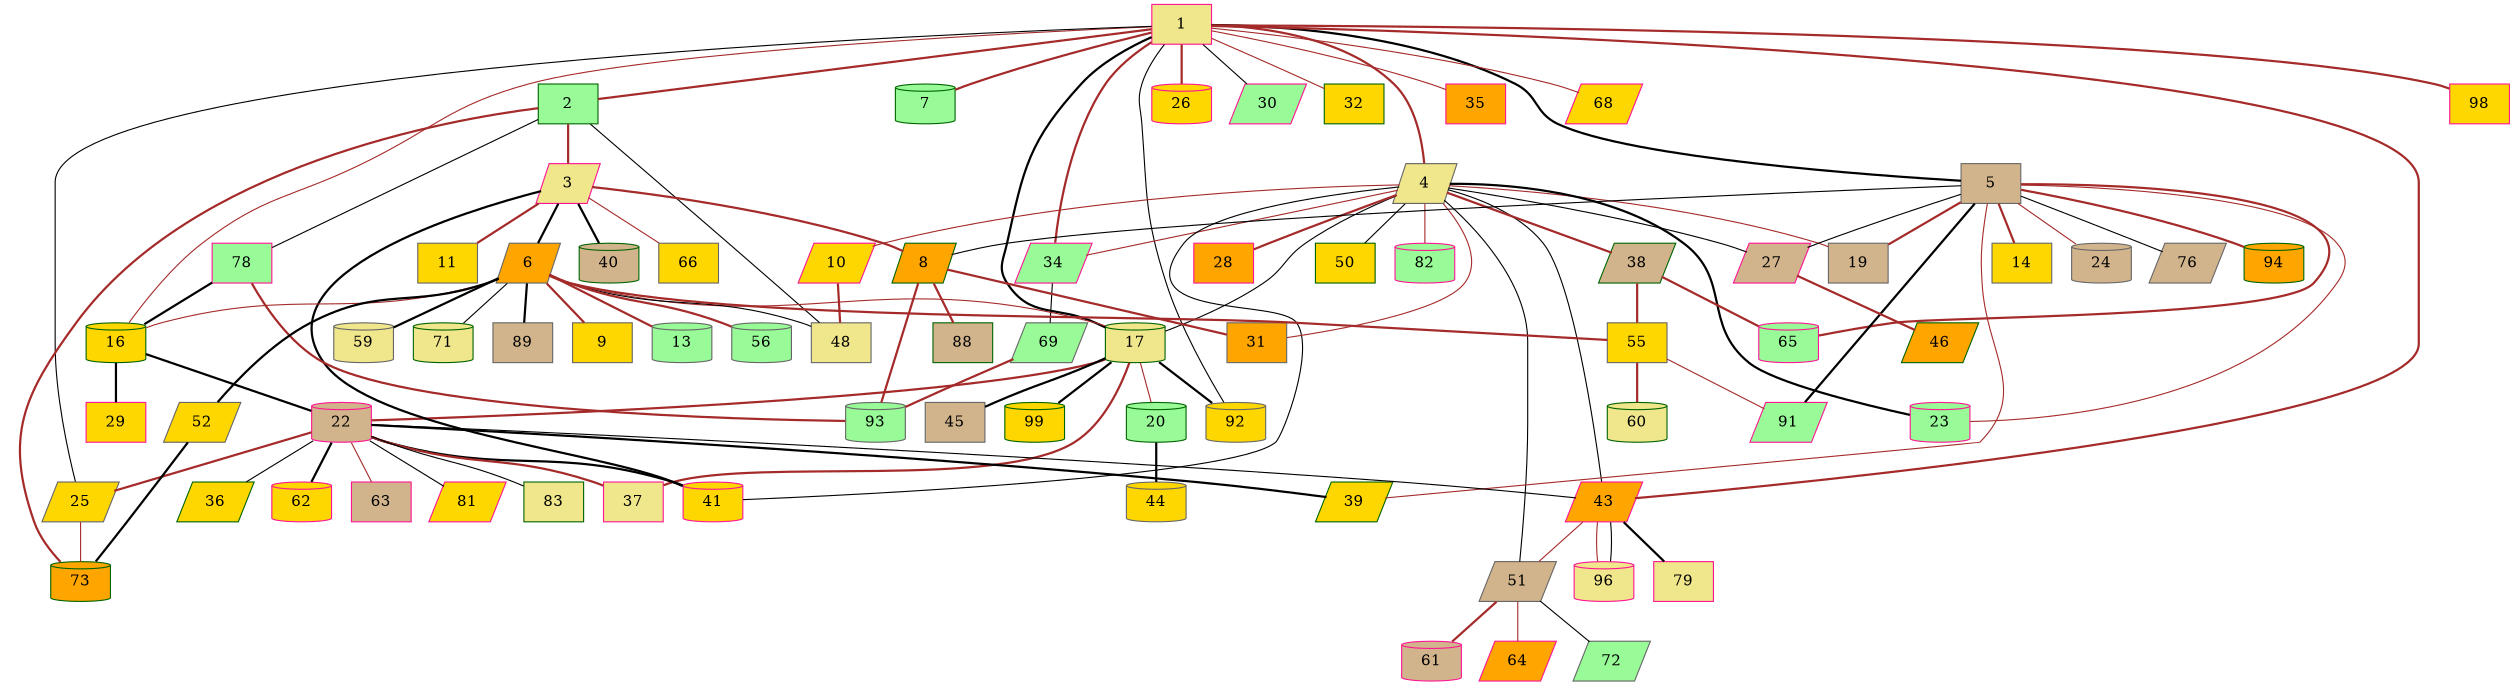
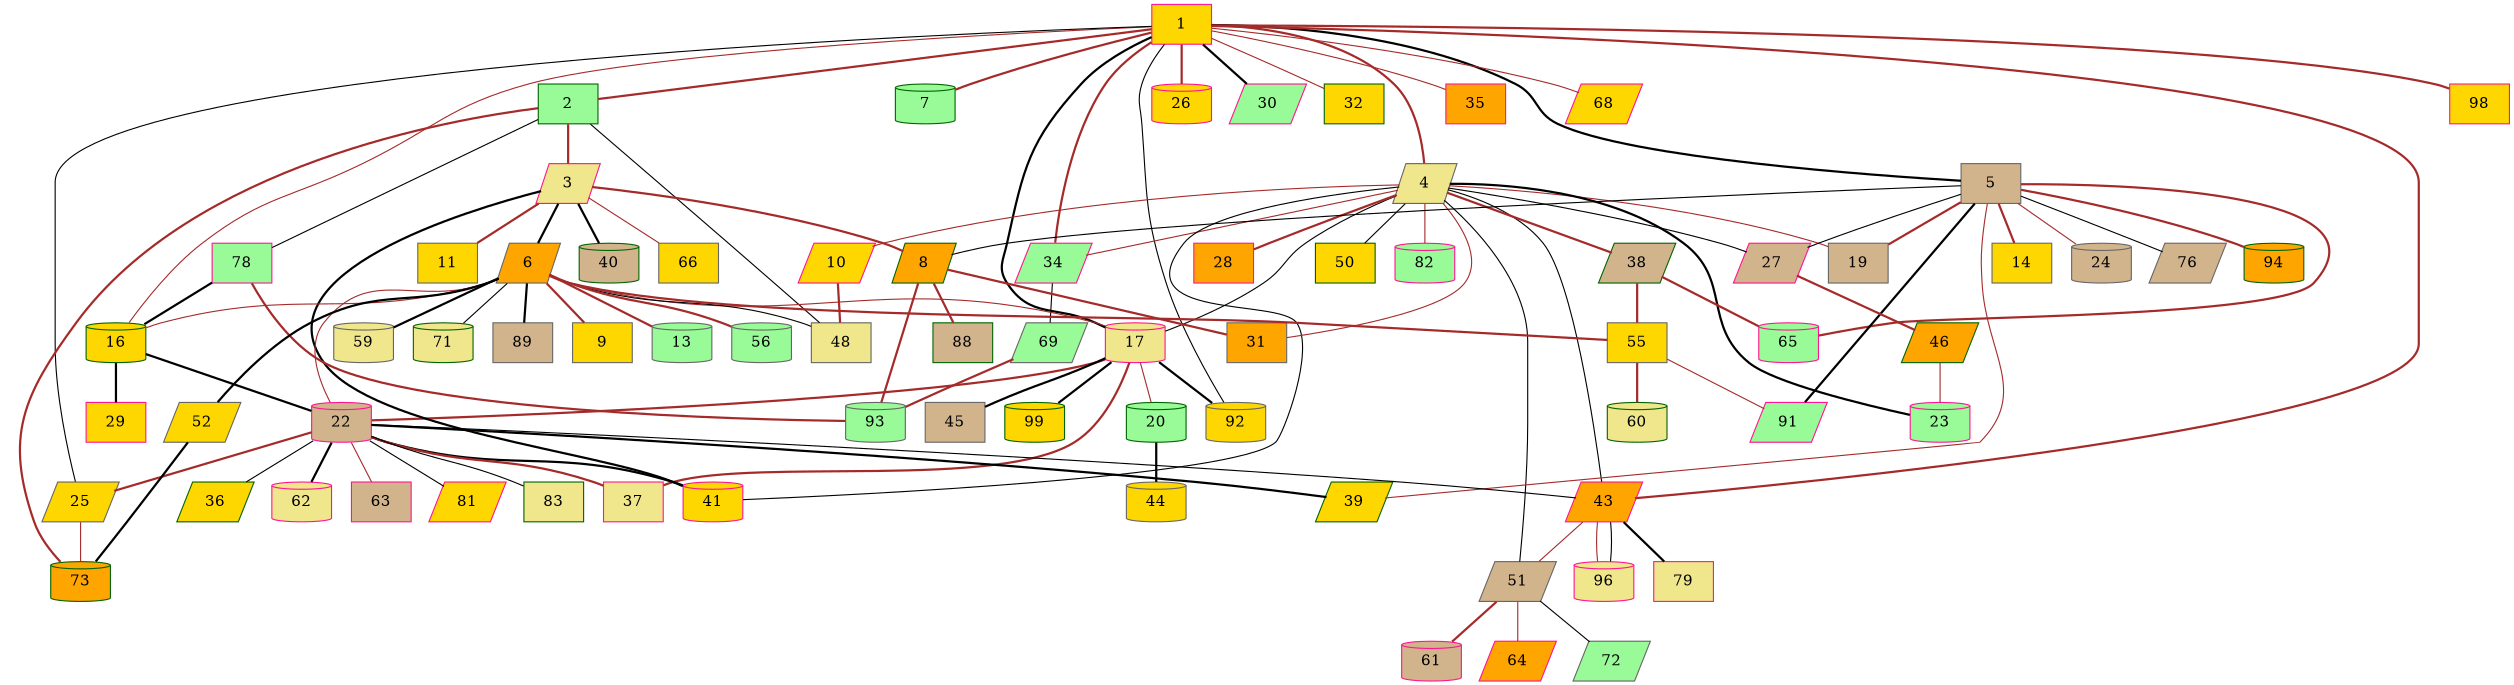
(1182, 24) -> (1182, 24)
(1225, 64) -> (1225, 64)
none -> (365, 294)
(2325, 296) -> (1940, 383)
(1135, 343) -> (1135, 343)
(302, 502) -> (302, 502)
